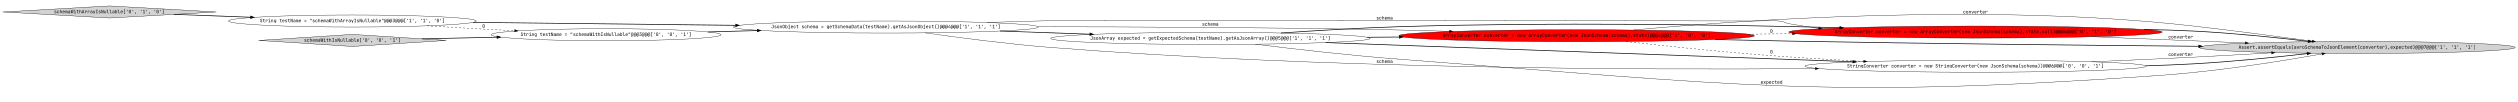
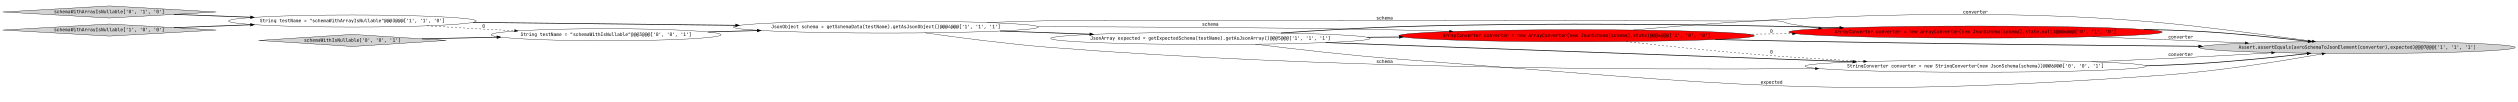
none -> (109, 30)
